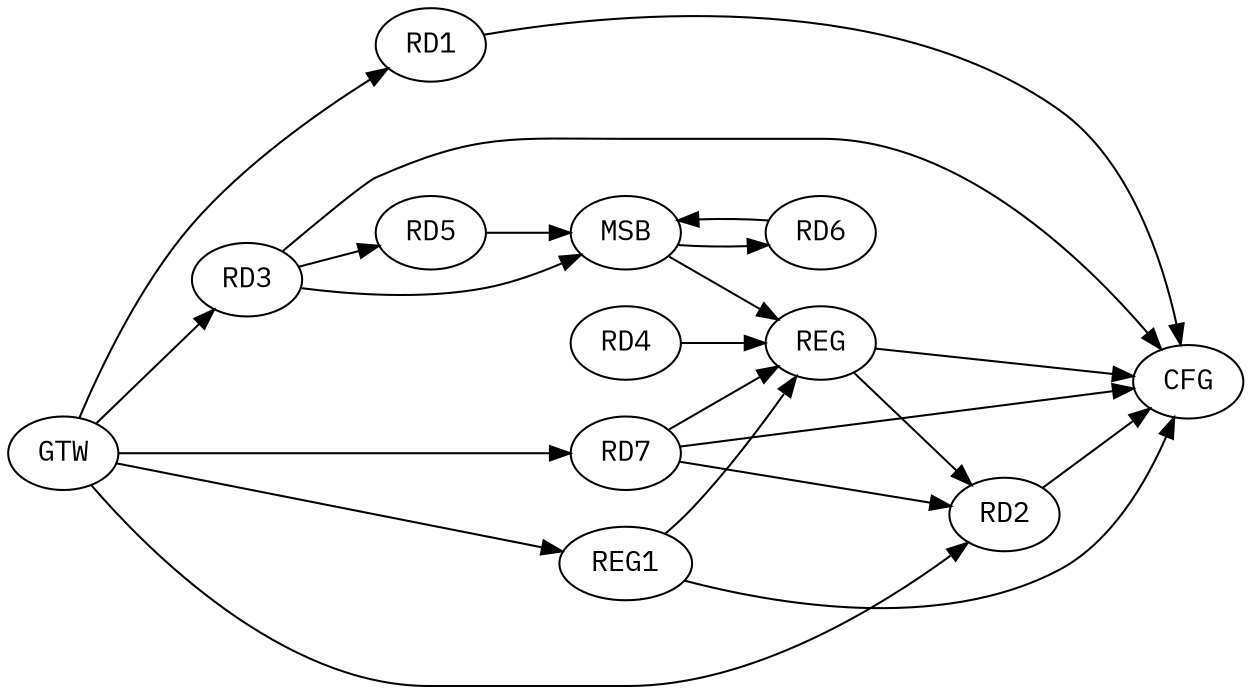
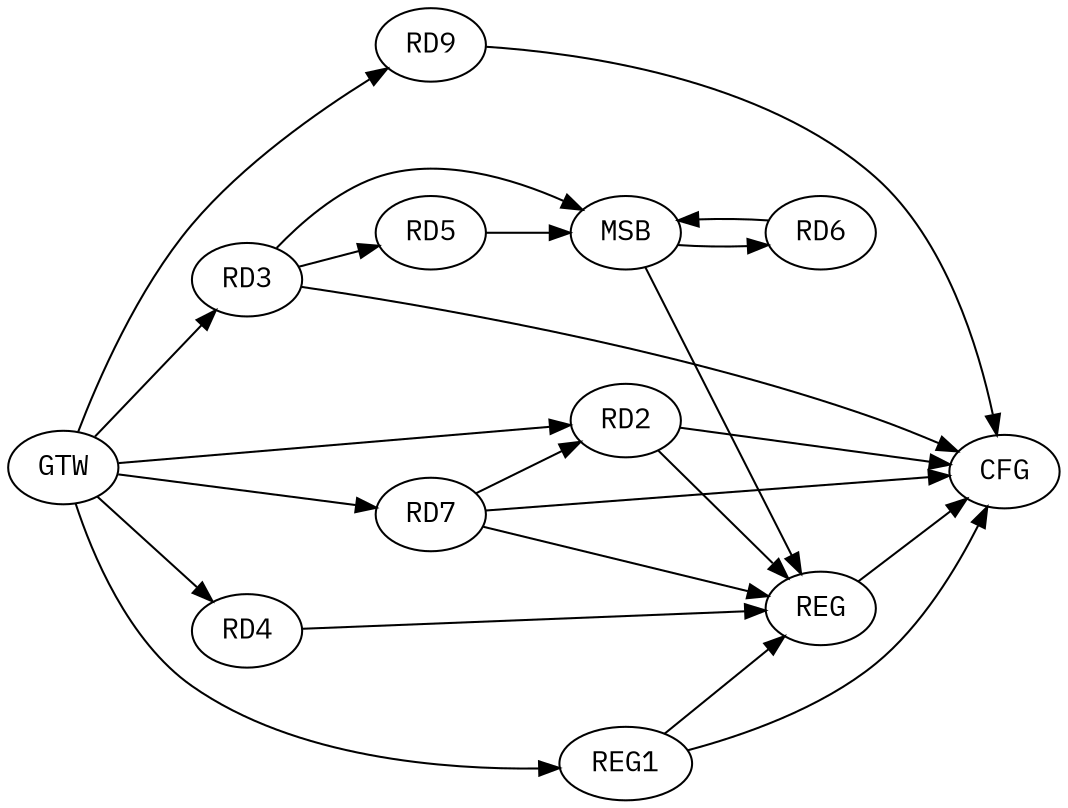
(431, 45) -> (431, 45)
(913, 429) -> (716, 507)
none -> (147, 542)
